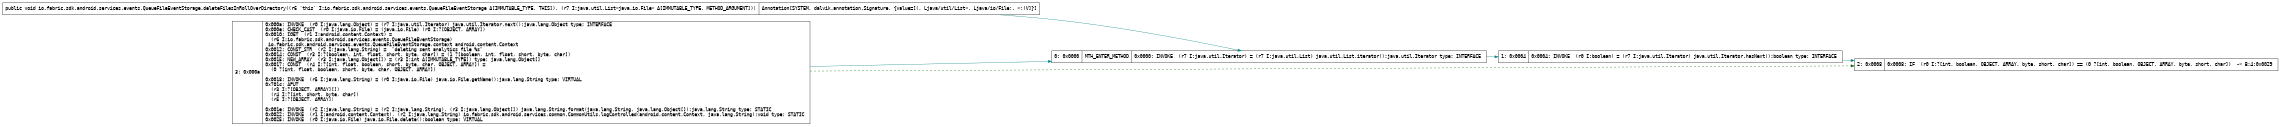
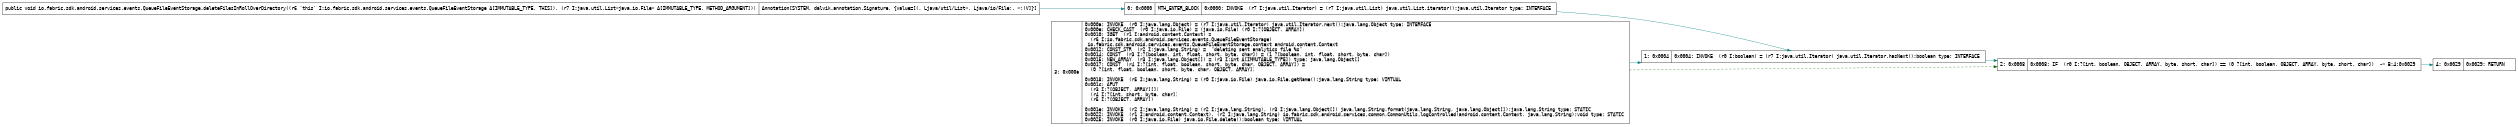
(1107, 57) -> (1178, 9)
(929, 64) -> (1634, 63)
none -> (2474, 65)
(285, 85) -> (1104, 85)
